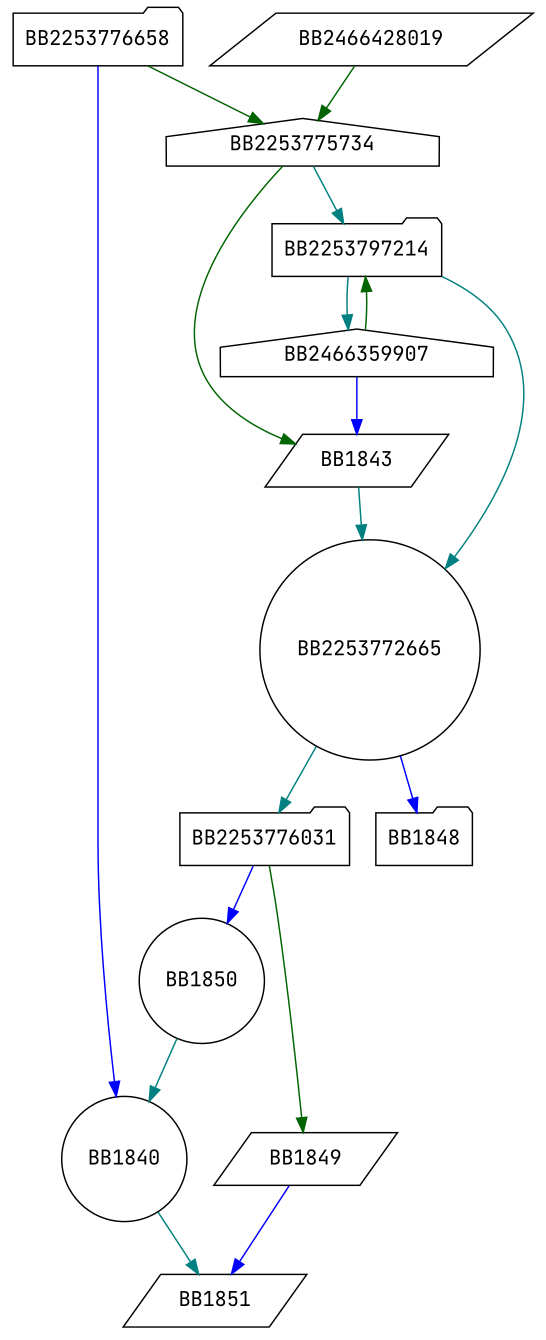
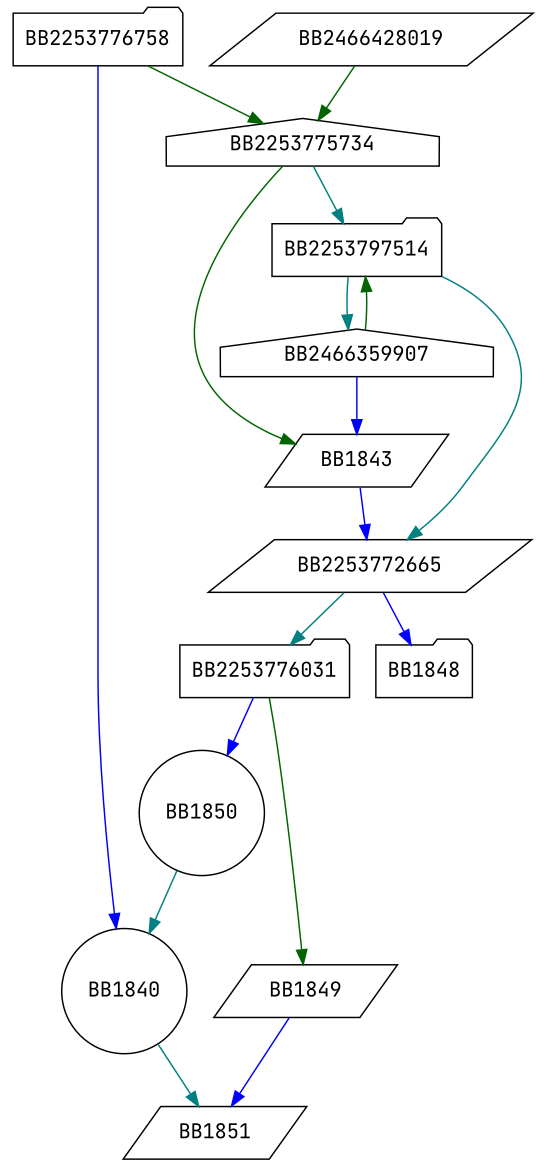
(98, 39) -> (98, 39)
(357, 250) -> (357, 250)
(360, 506) -> (363, 506)
(370, 650) -> (370, 566)
